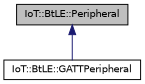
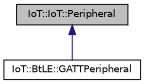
(72, 15) -> (72, 15)
